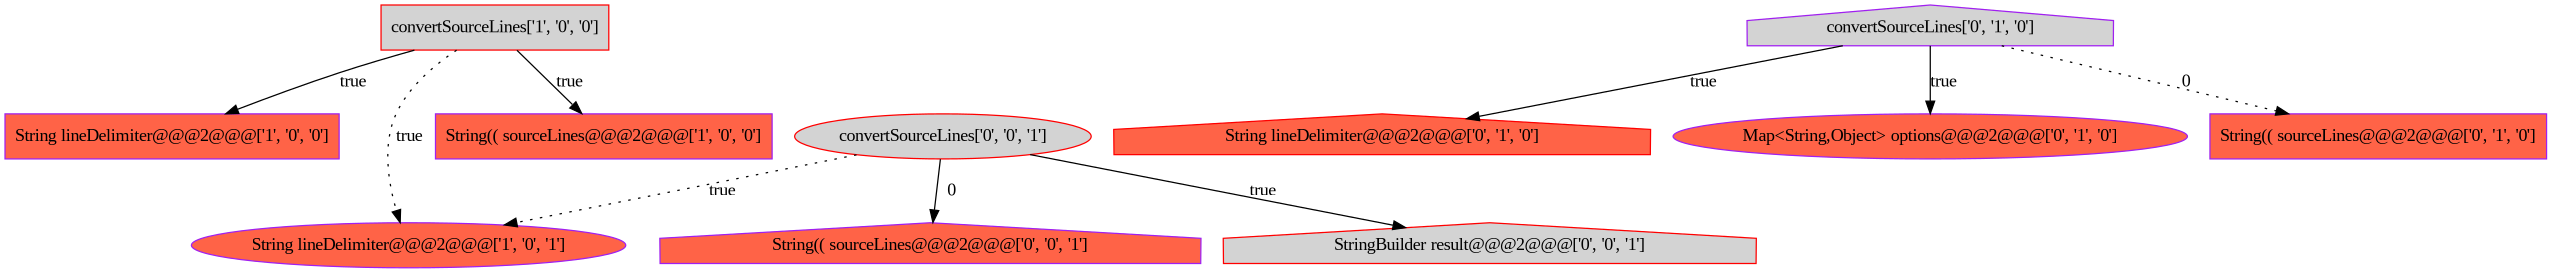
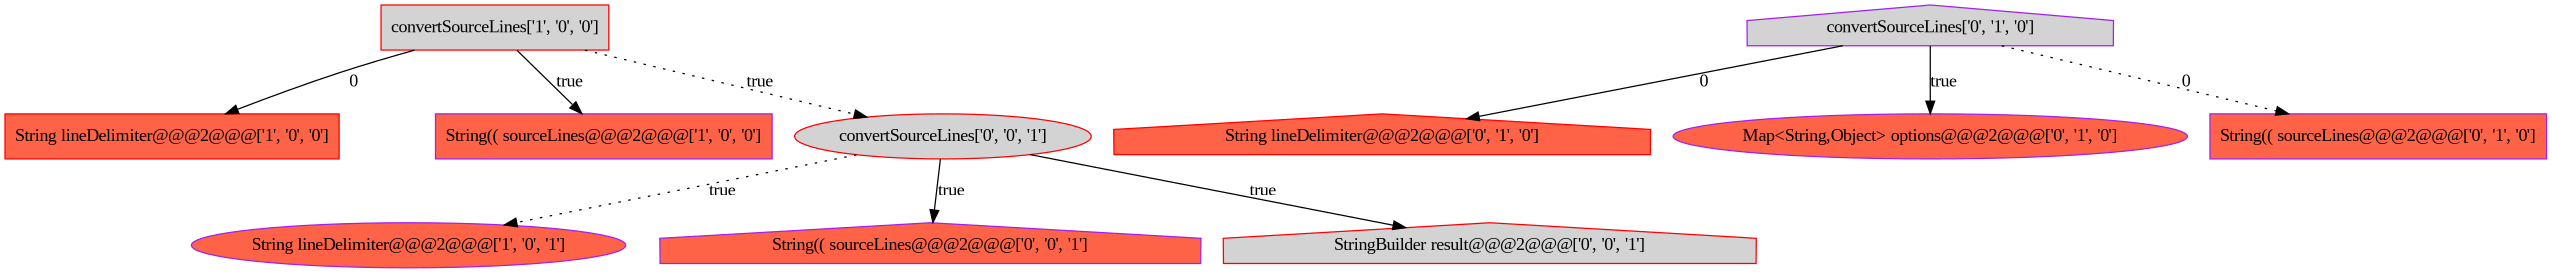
(354, 82) -> (354, 82)
(1704, 82) -> (1704, 82)
(394, 118) -> (720, 82)
(172, 136) -> (172, 136)
(952, 191) -> (952, 191)
